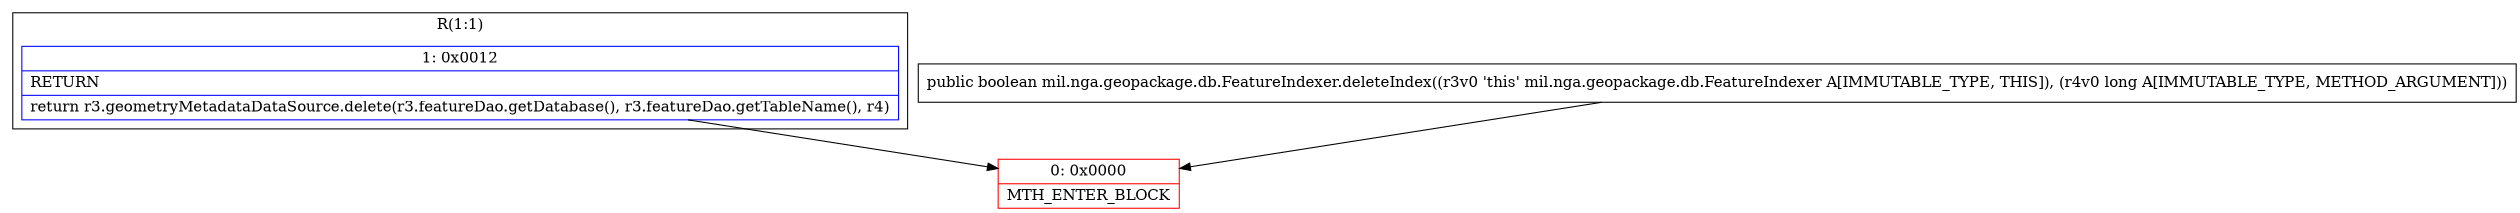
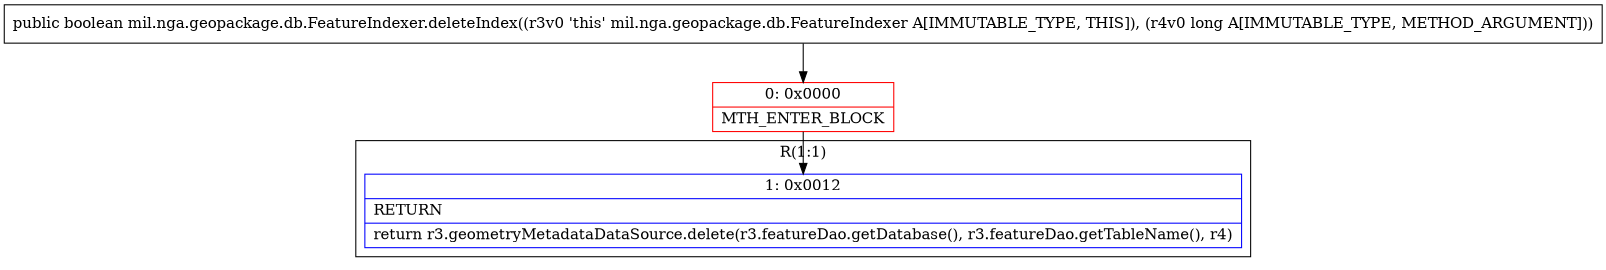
(838, 143) -> (803, 147)
